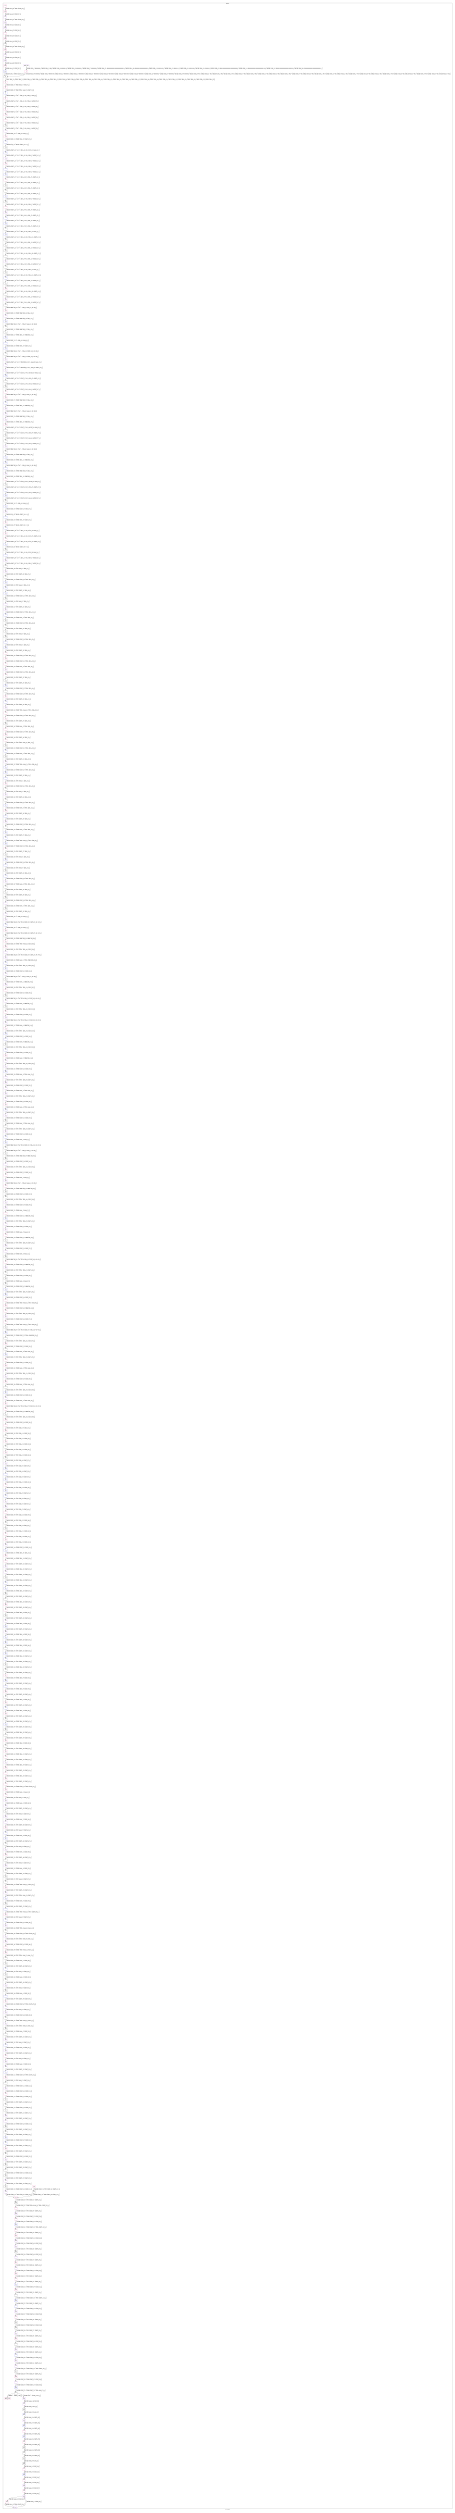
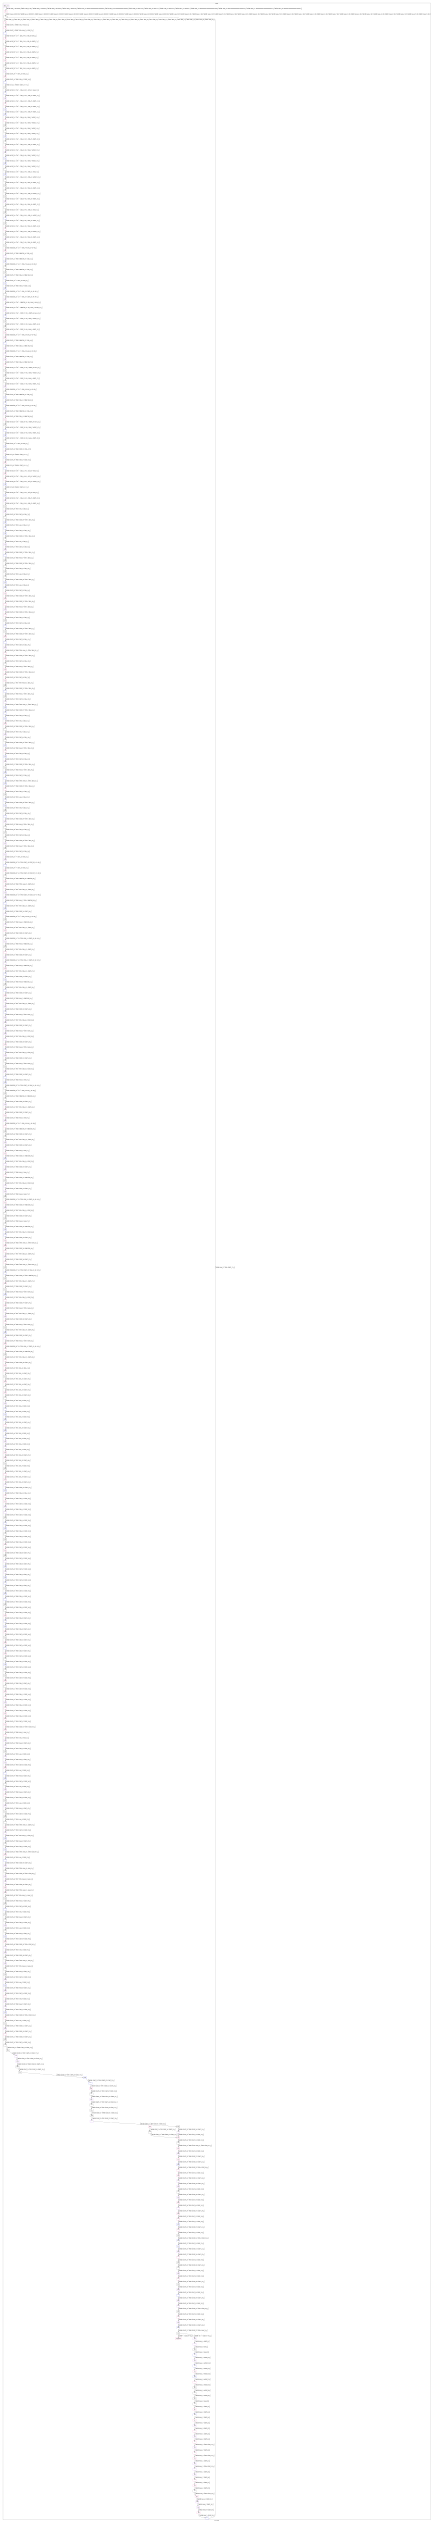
(25, 2505) -> (195, 2450)
